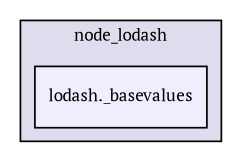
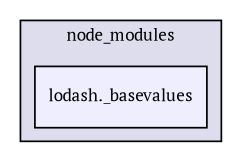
(121, 37) -> (121, 37)
